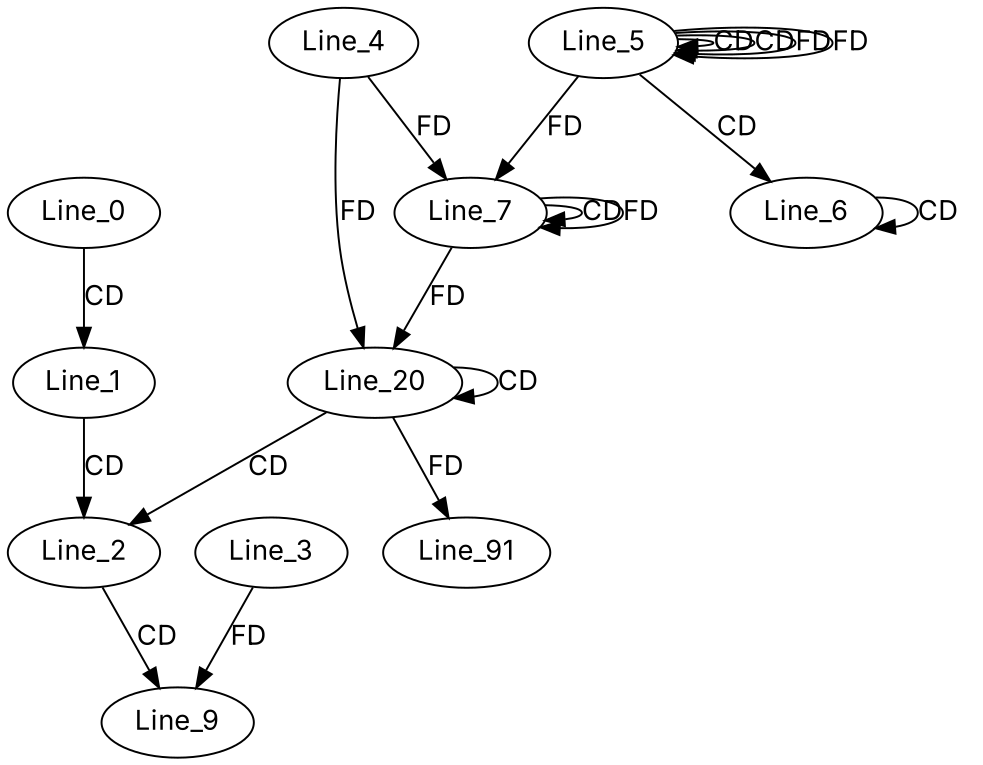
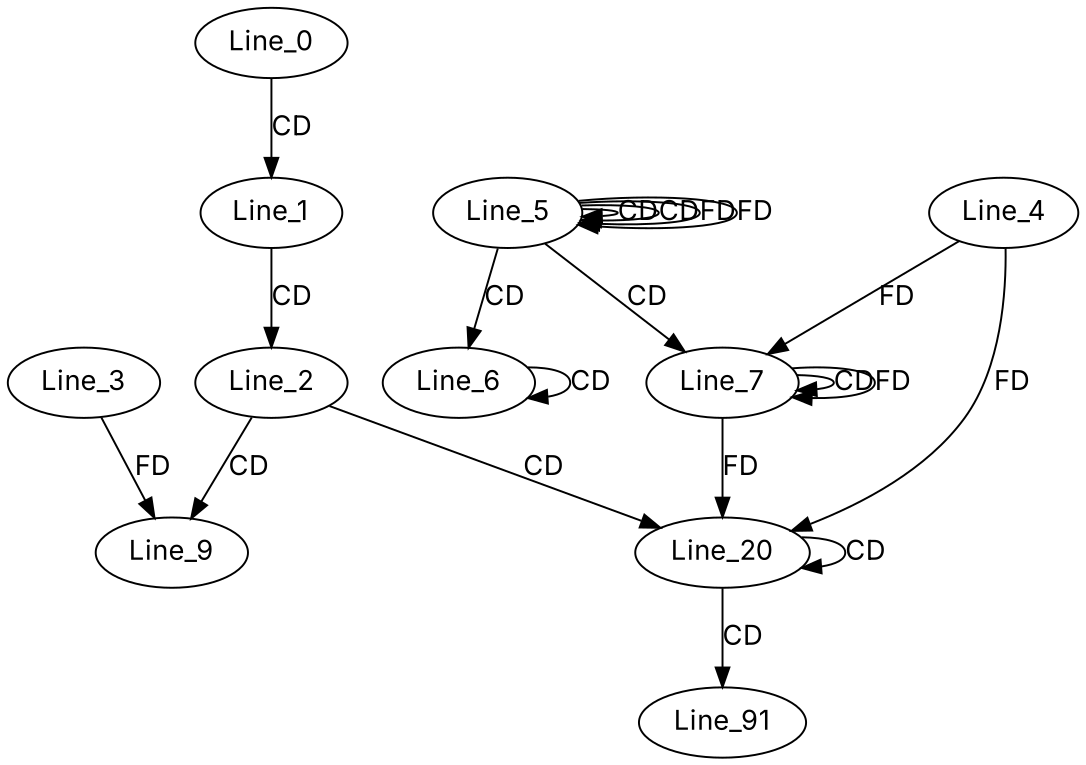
(565, 128) -> (647, 298)
(237, 464) -> (485, 463)
(446, 468) -> (743, 638)
